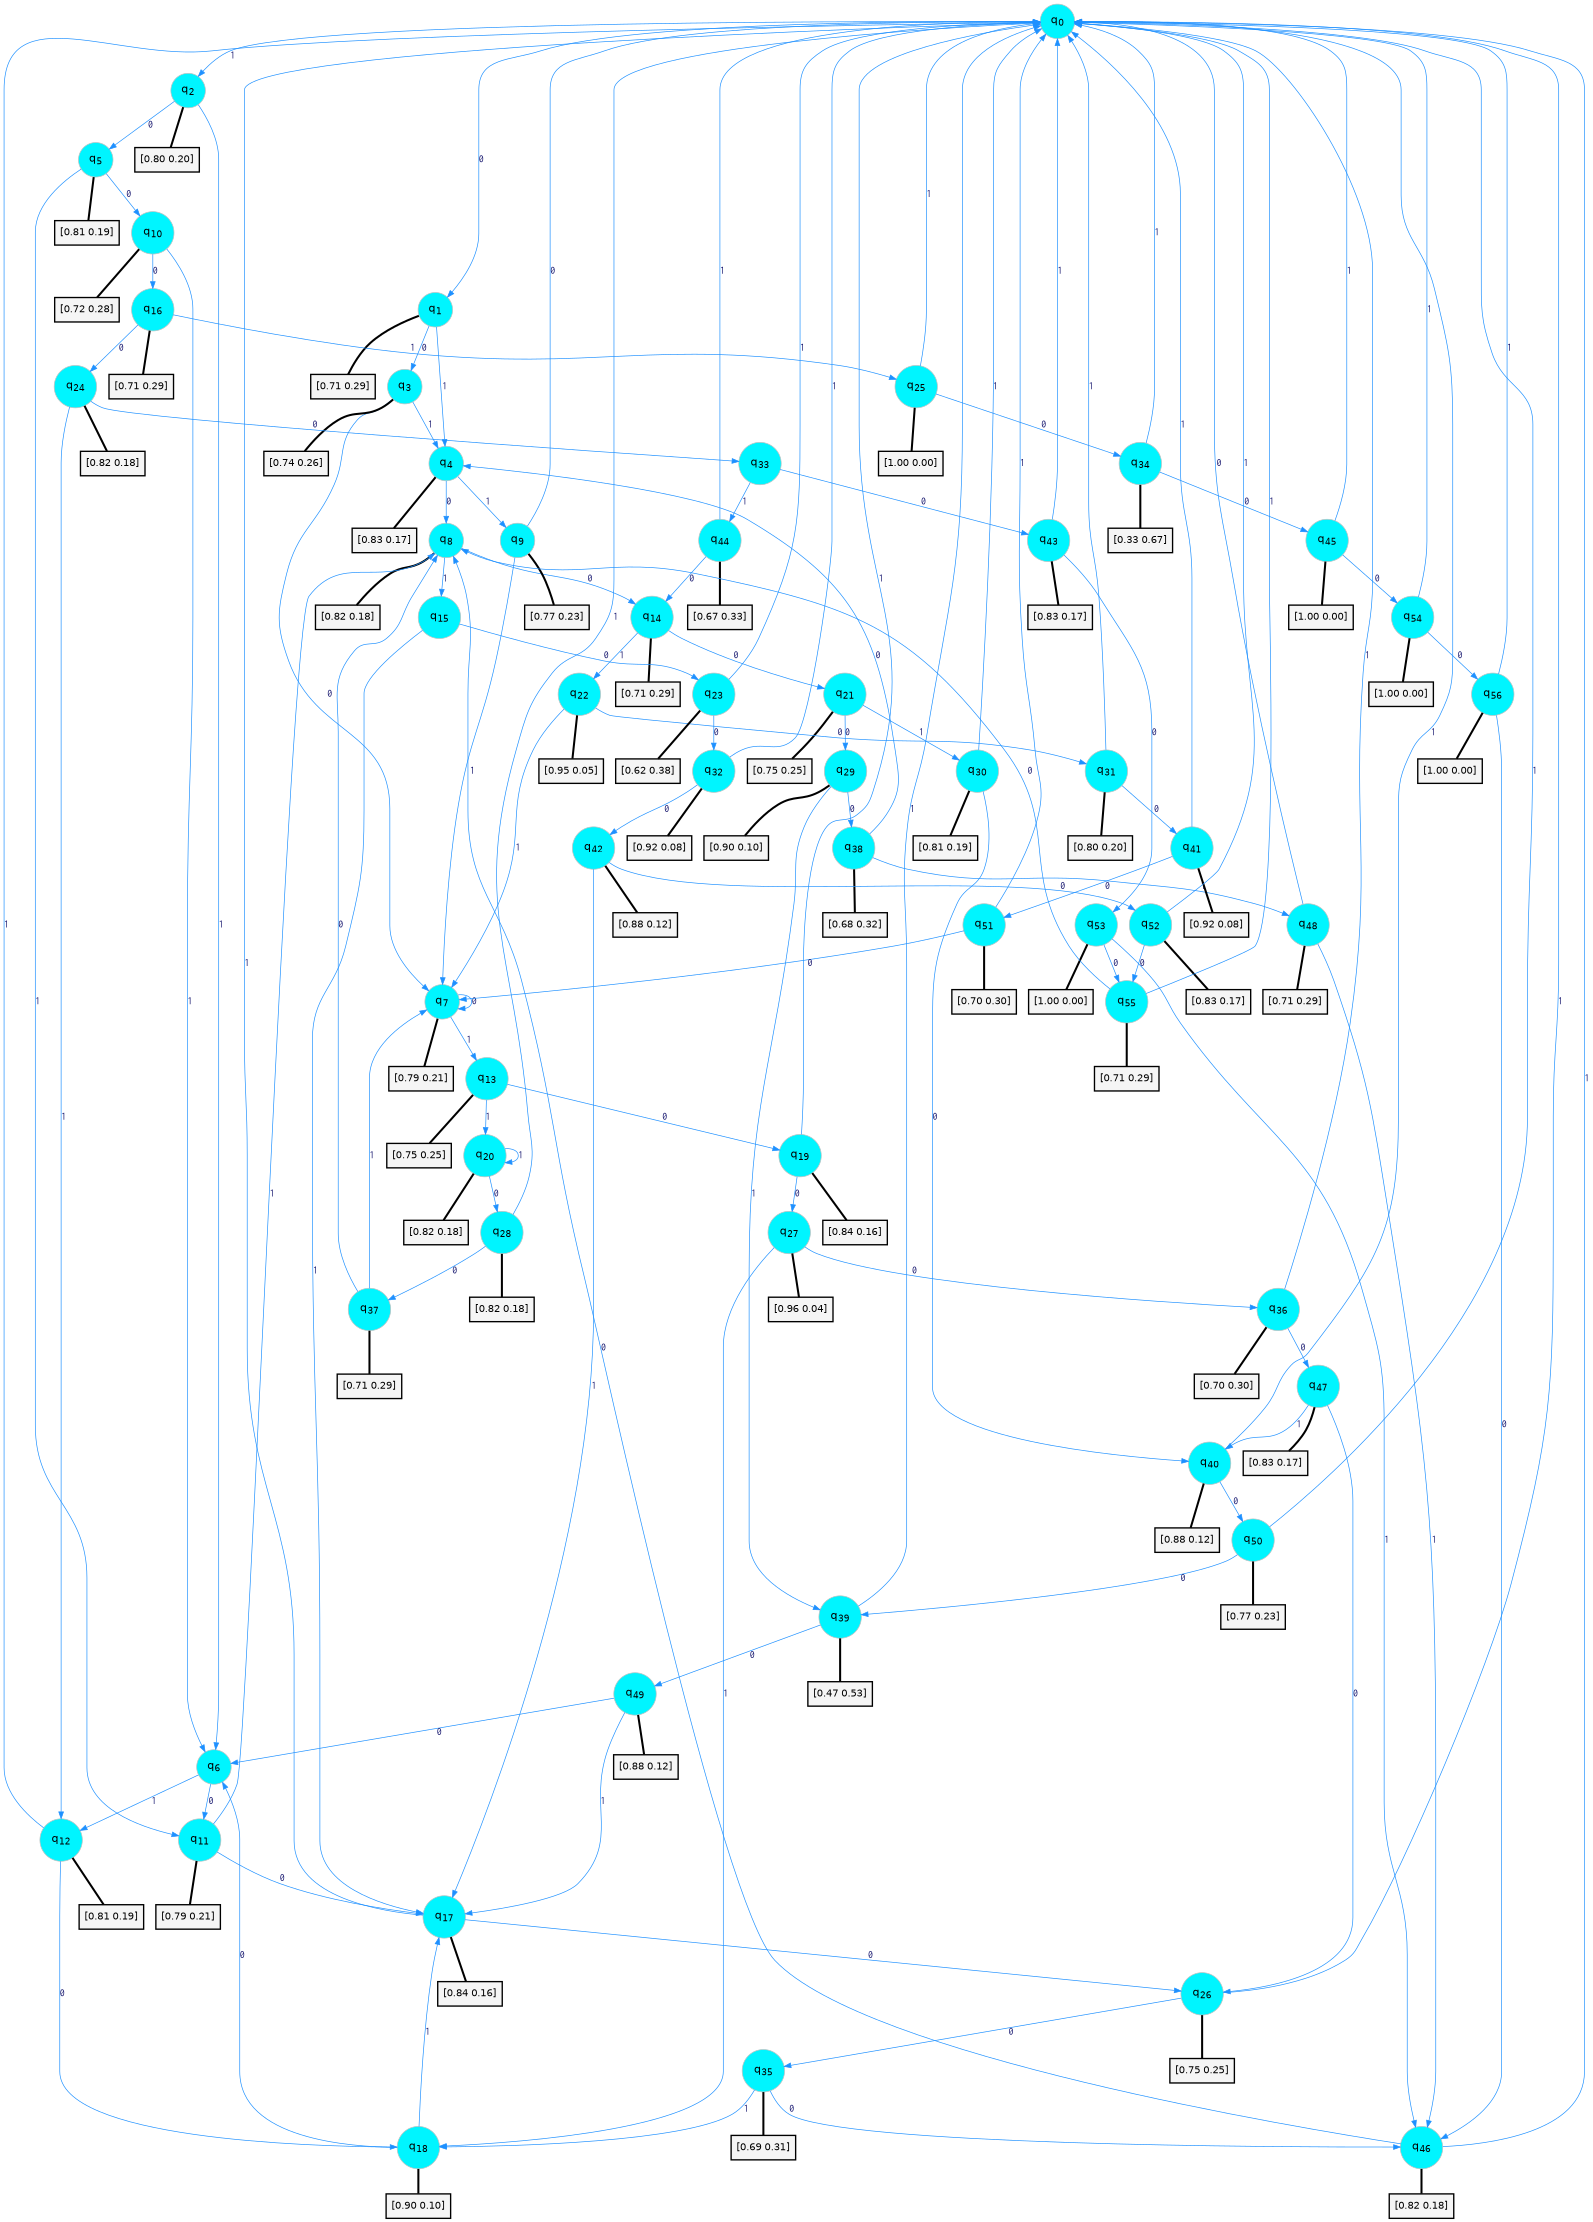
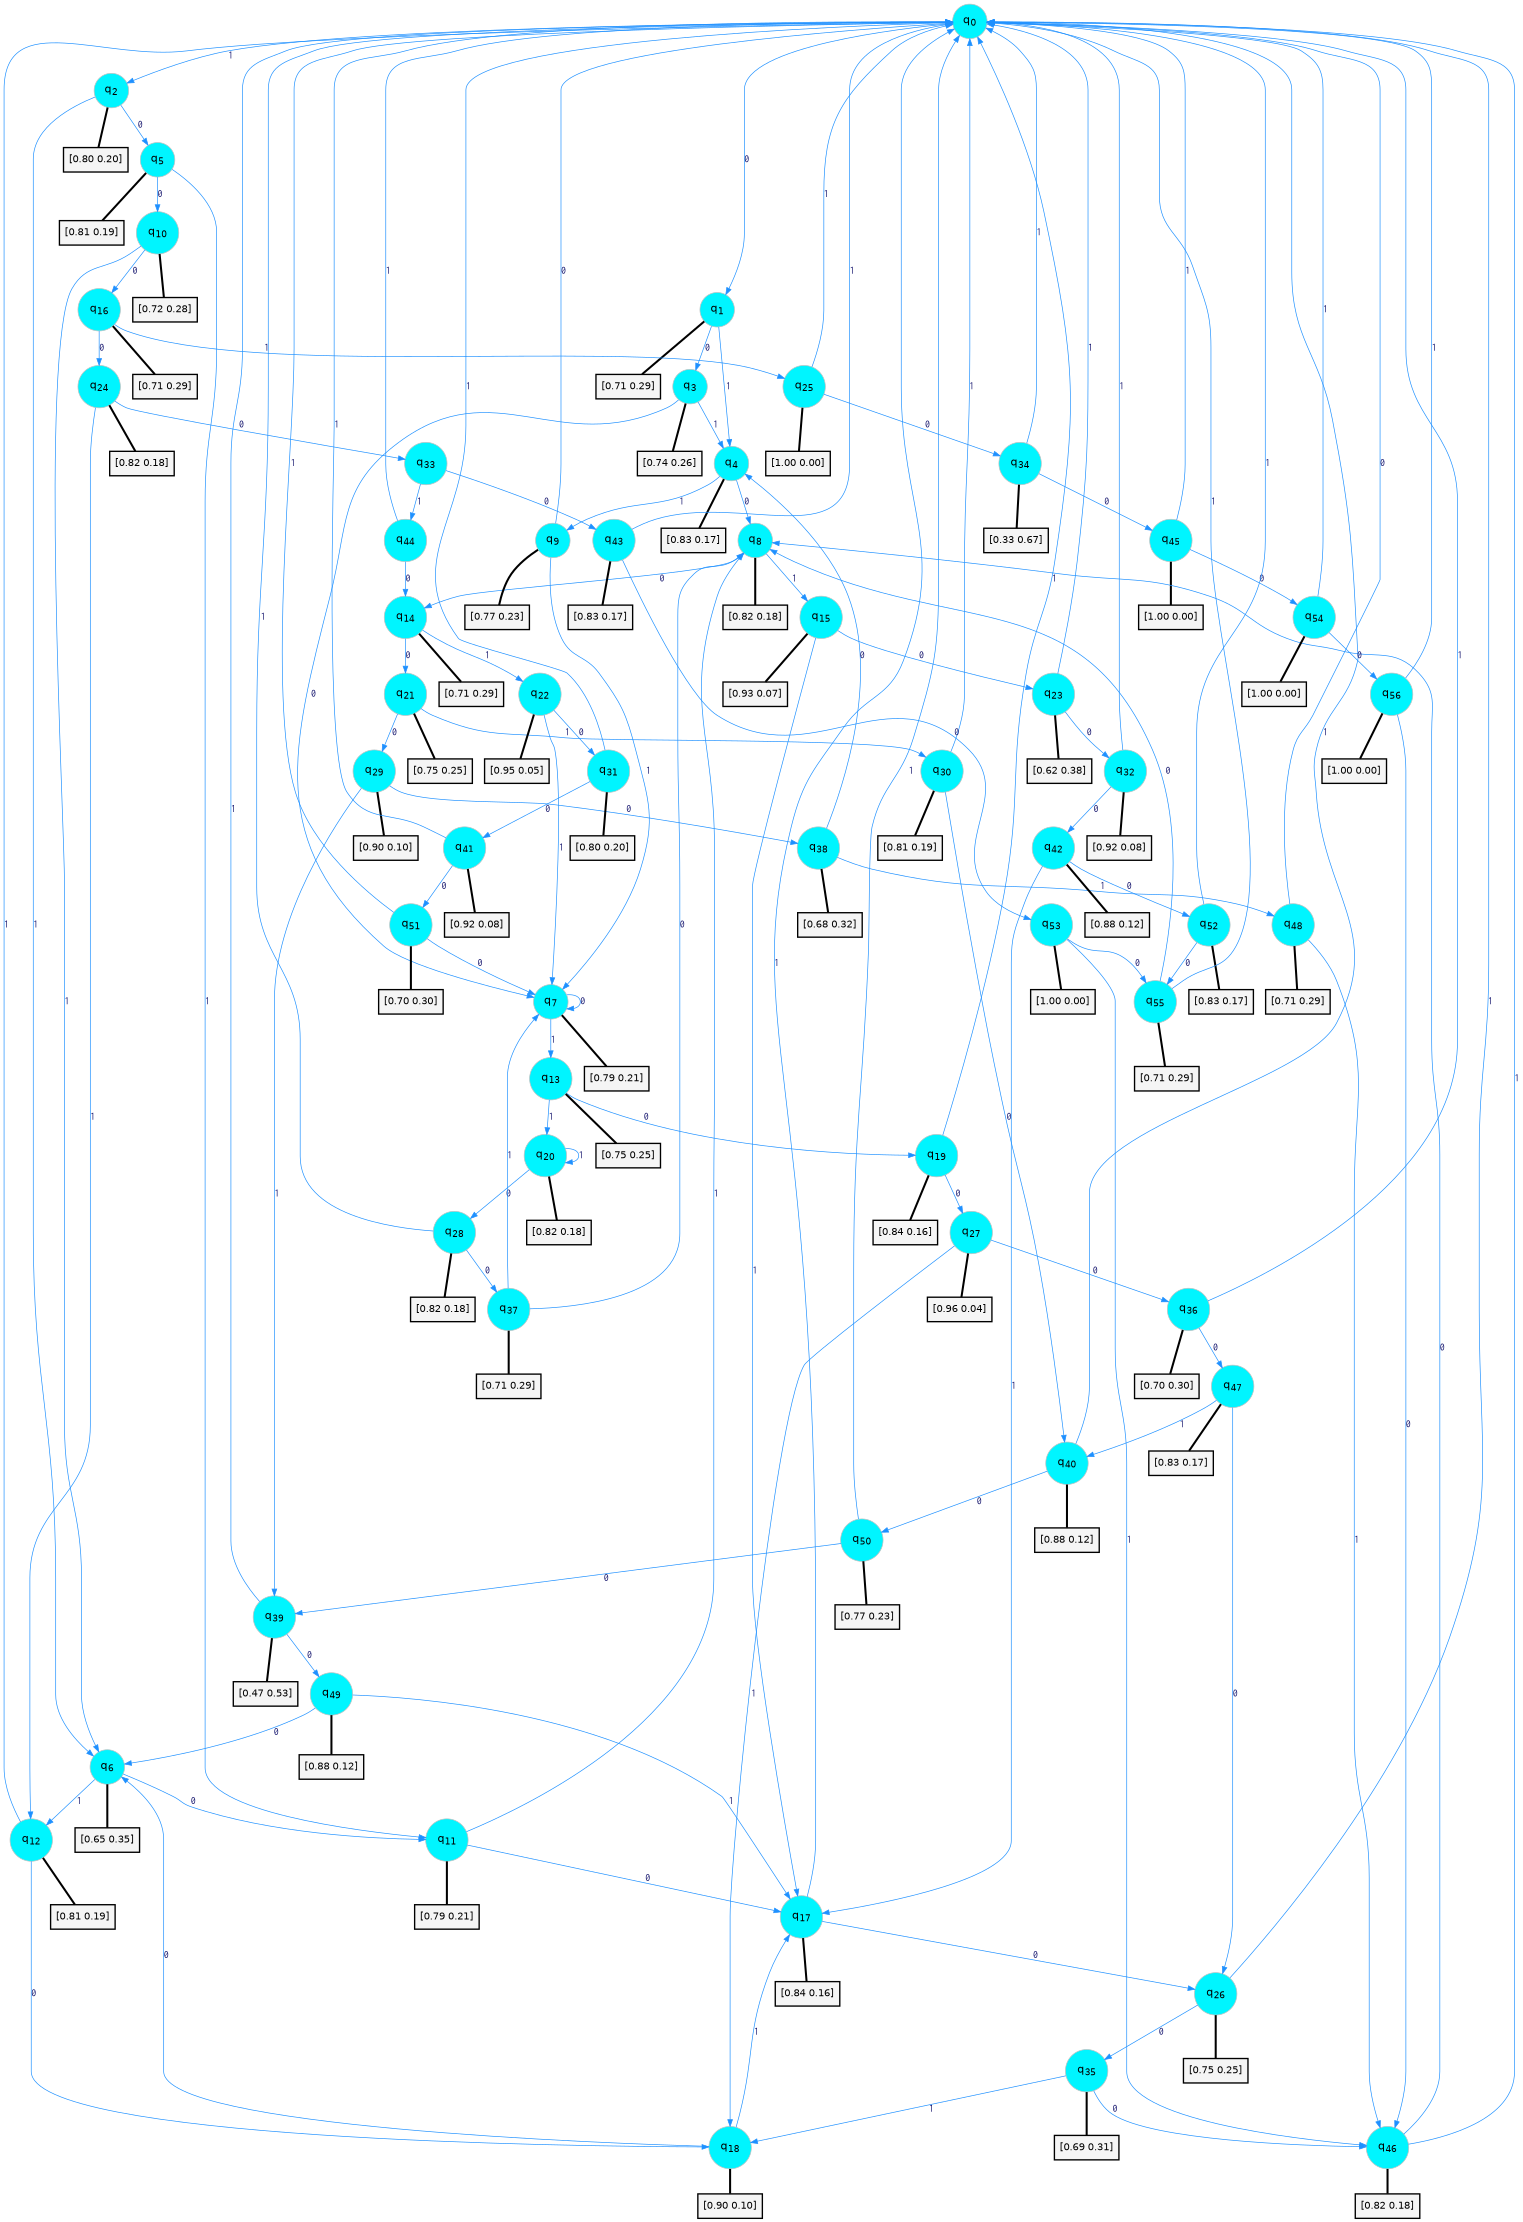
(720, 617) -> none
none -> (755, 694)
none -> (107, 1840)
